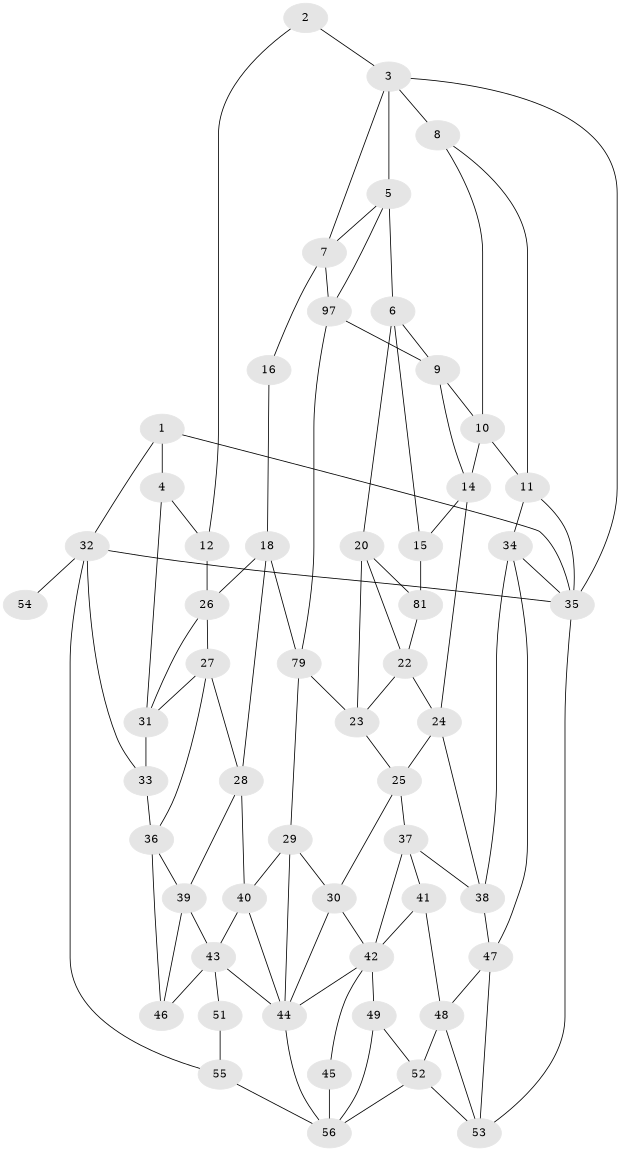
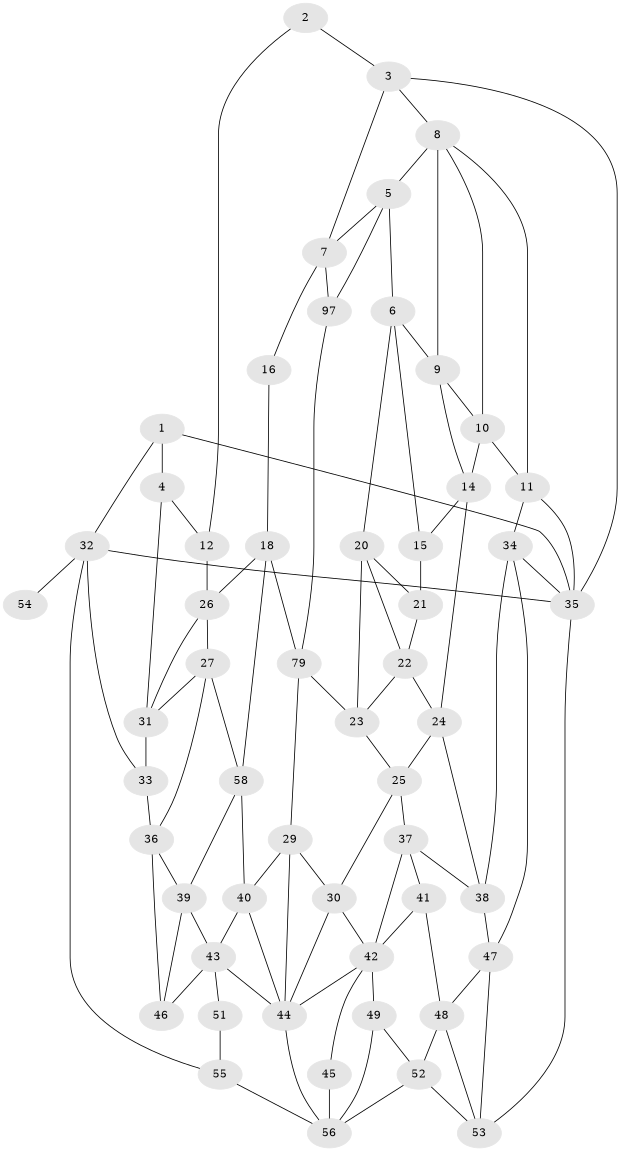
(389, 135) -> (413, 165)
(383, 341) -> (438, 253)
(421, 605) -> (421, 605)
(241, 781) -> (241, 781)
